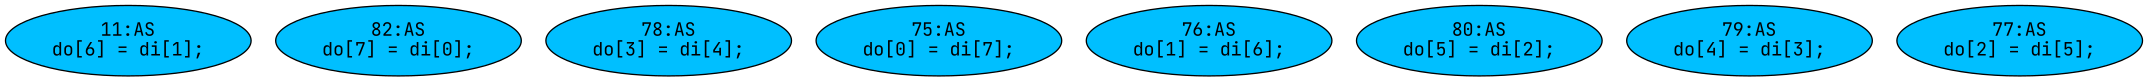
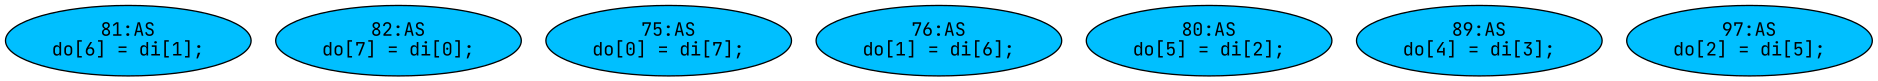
(128, 41) -> (128, 41)
(669, 41) -> none
(1749, 41) -> (1479, 41)
(2020, 41) -> (1749, 41)
